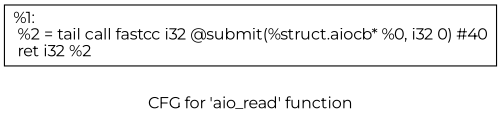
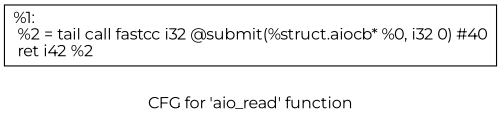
(53, 52) -> (54, 52)
